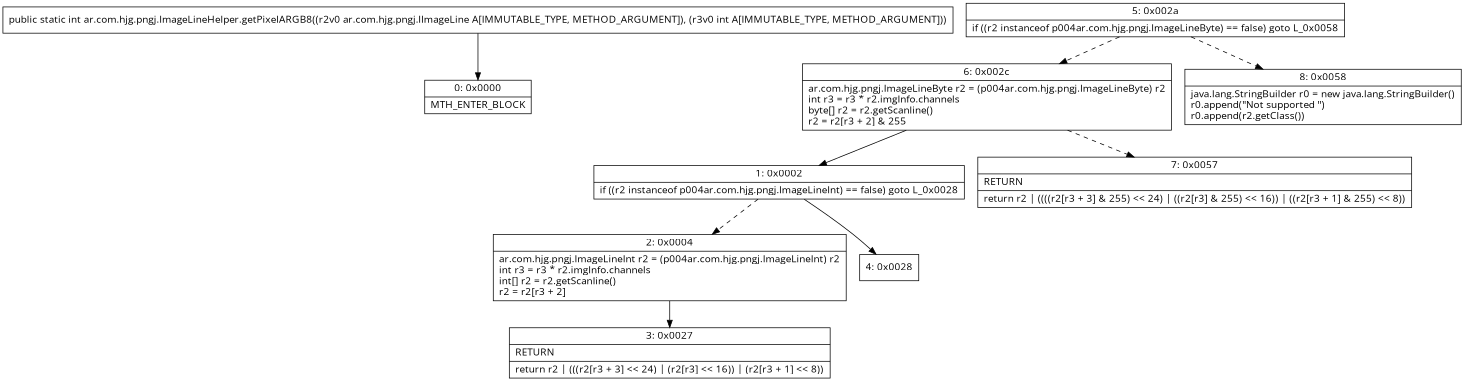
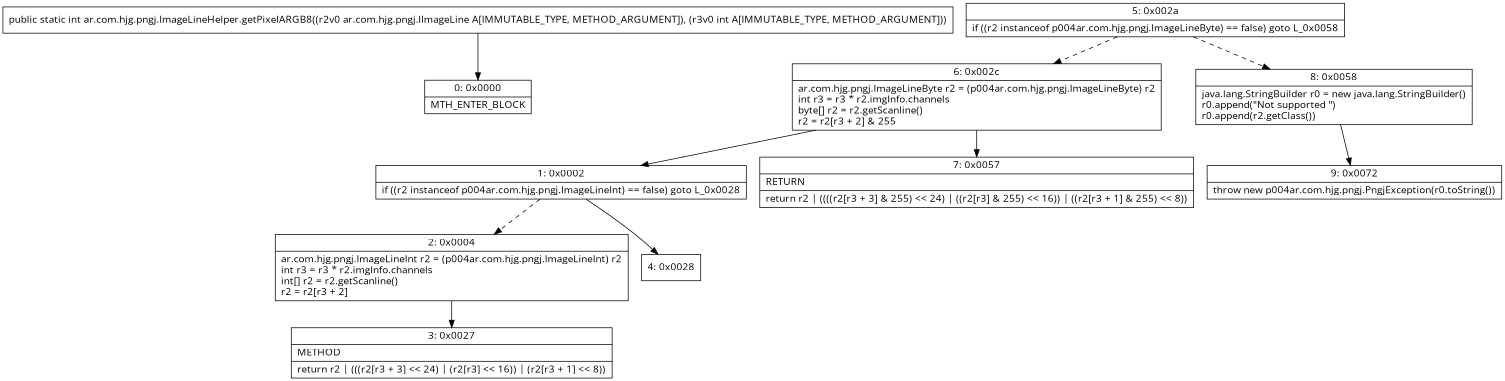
(1097, 142) -> (977, 140)
none -> (1354, 182)
(535, 353) -> (319, 353)
